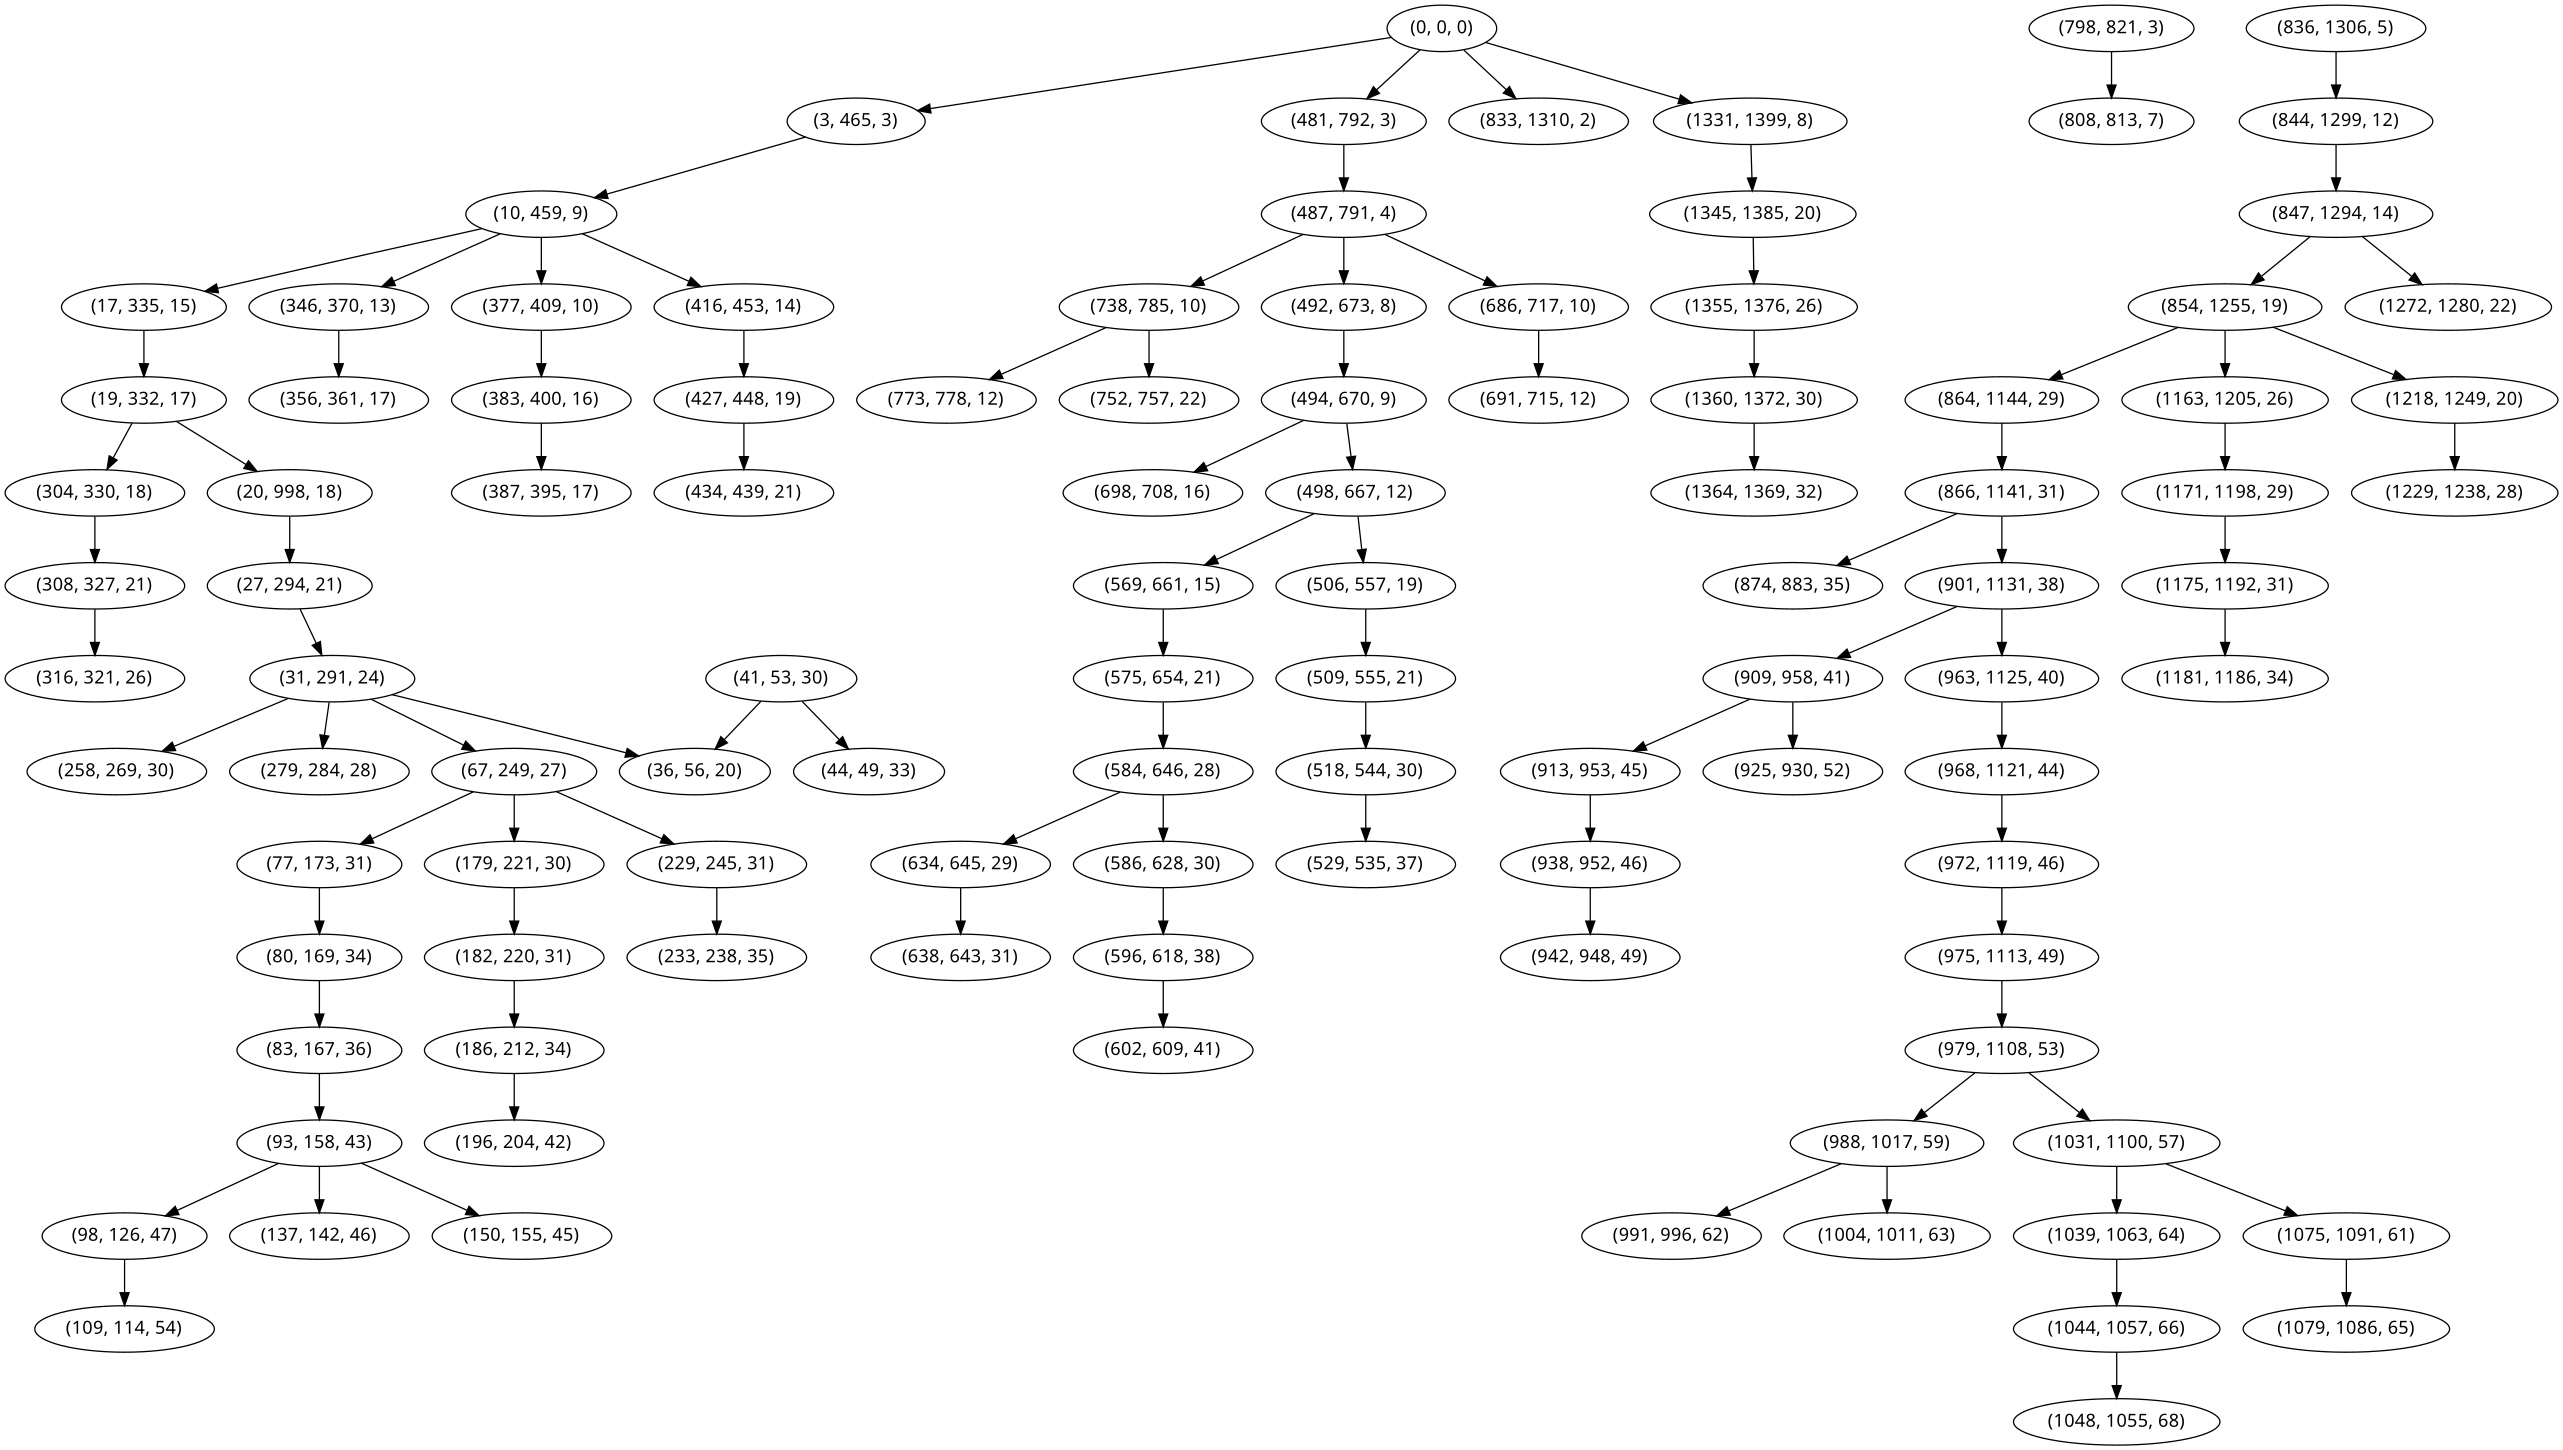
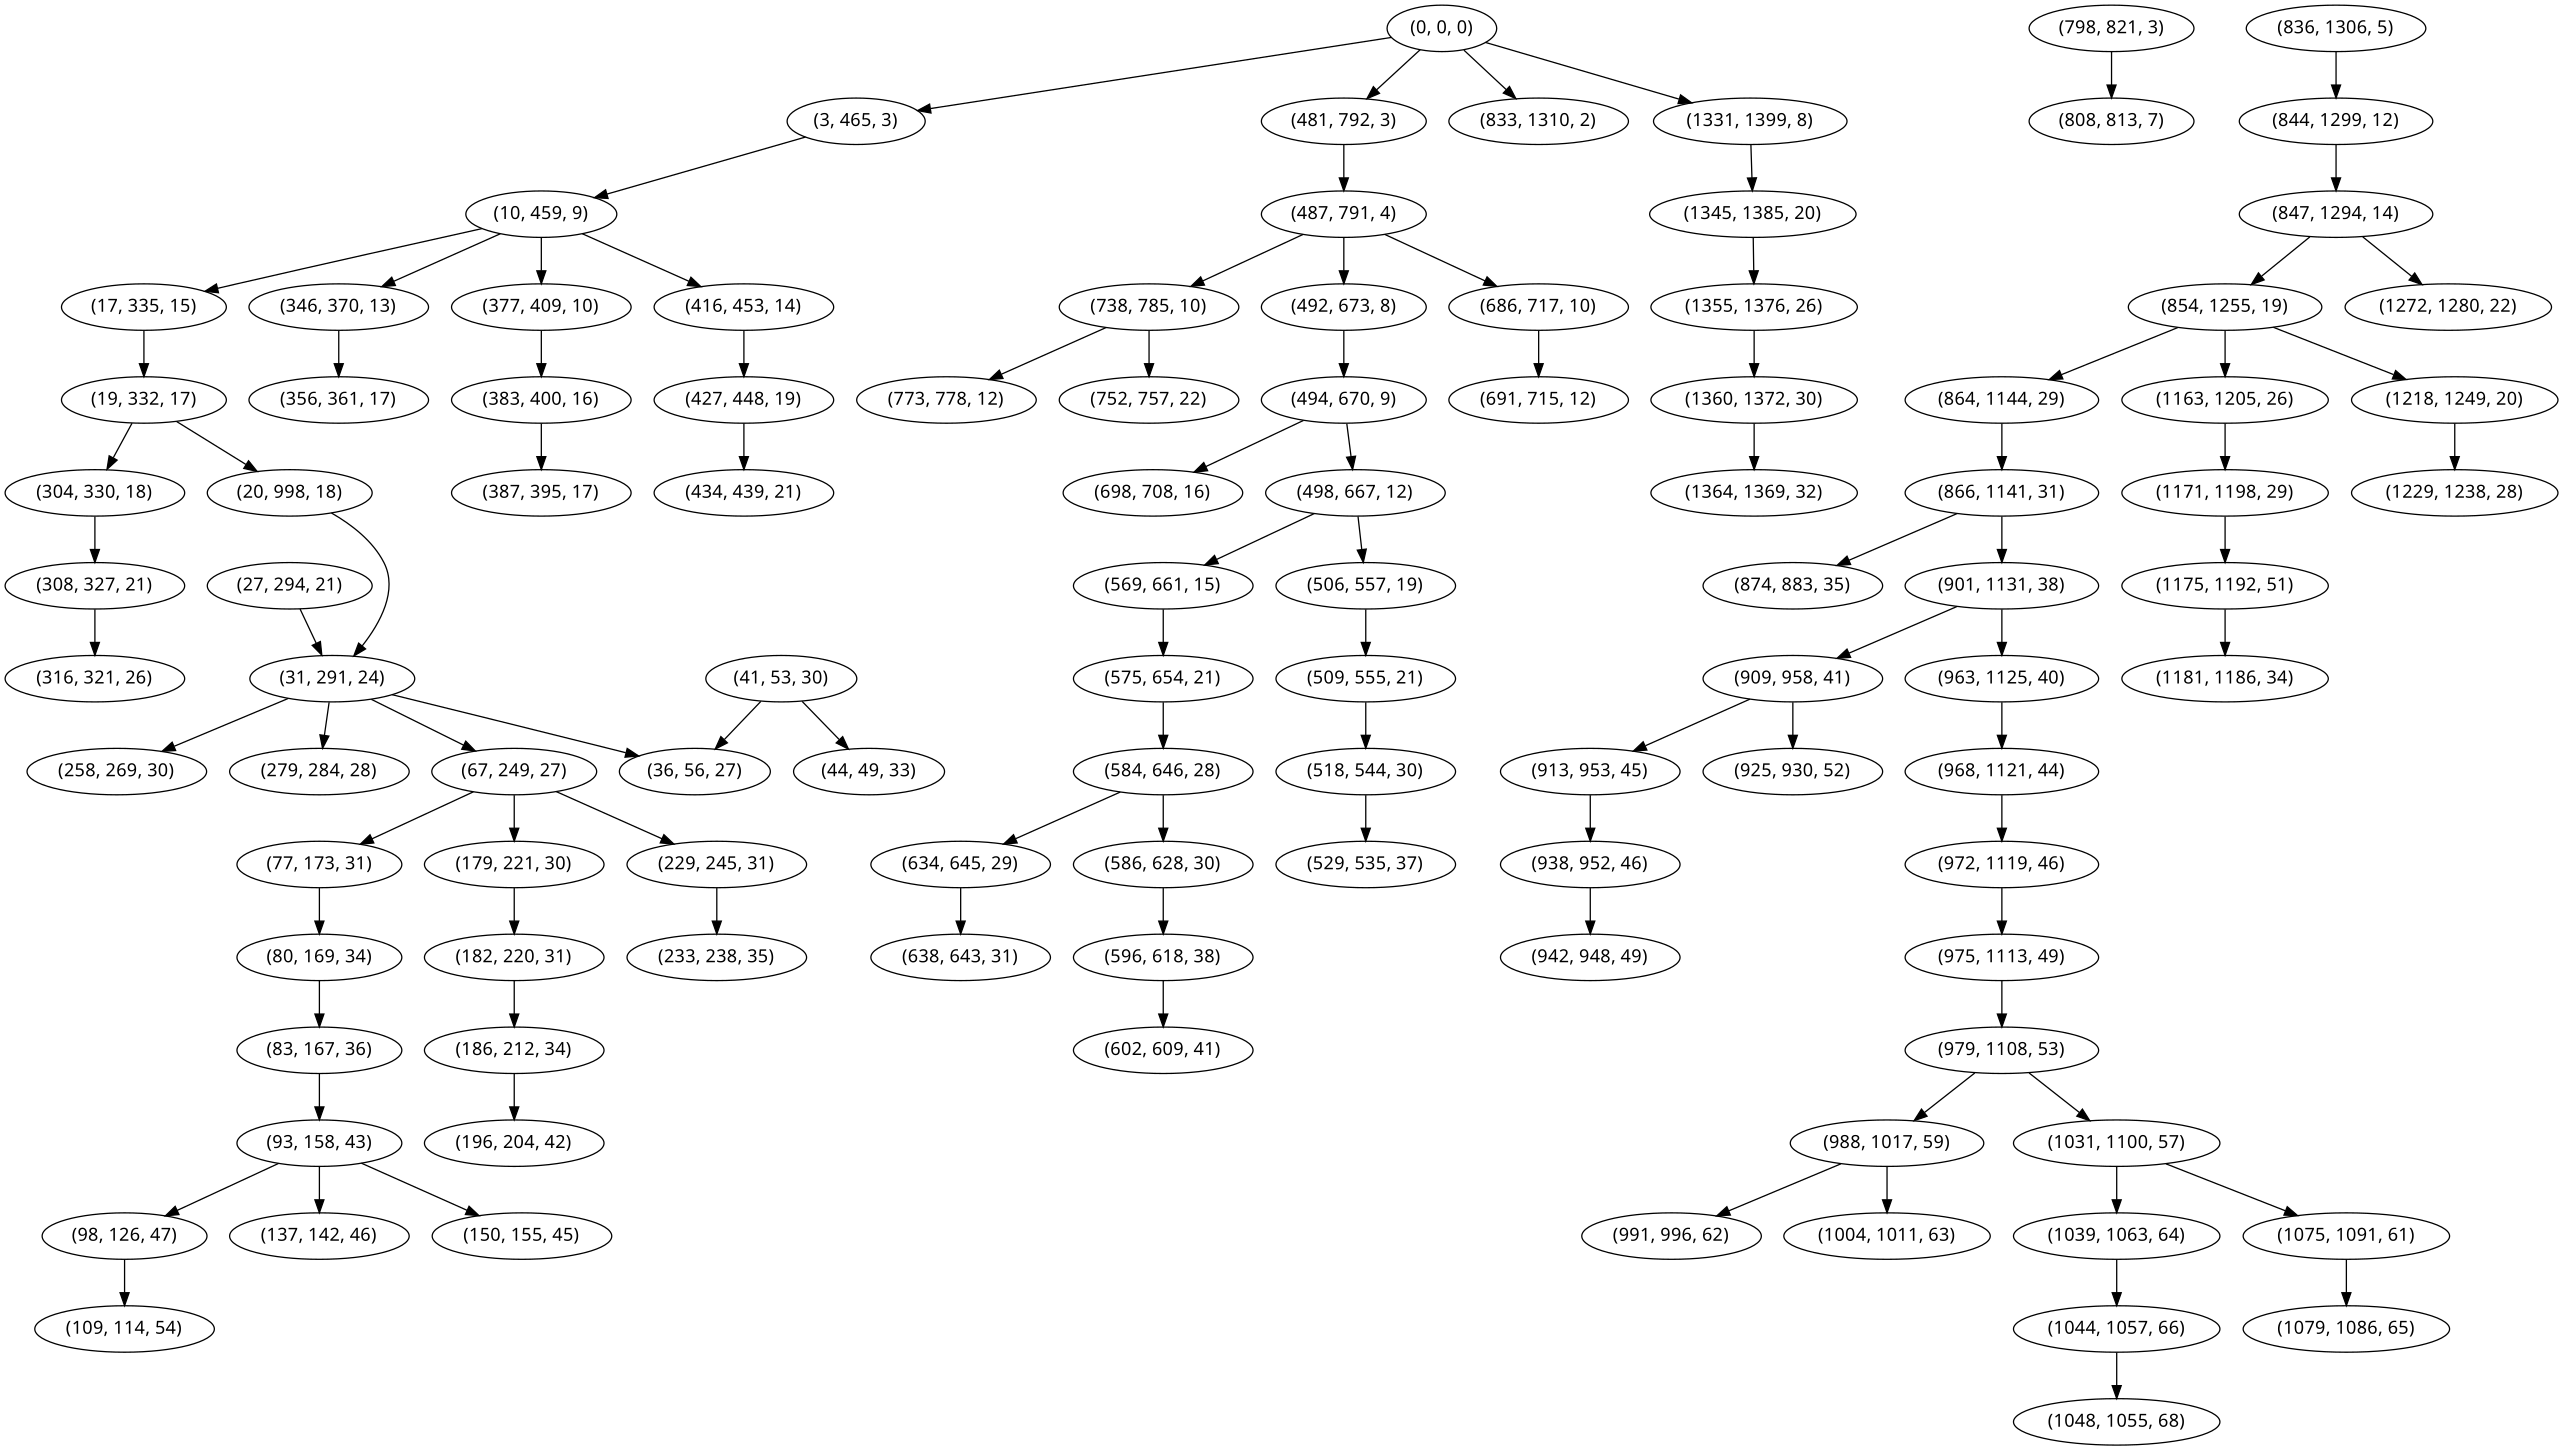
(290, 533) -> (387, 571)
(2225, 586) -> (2225, 586)
(695, 772) -> (695, 772)
